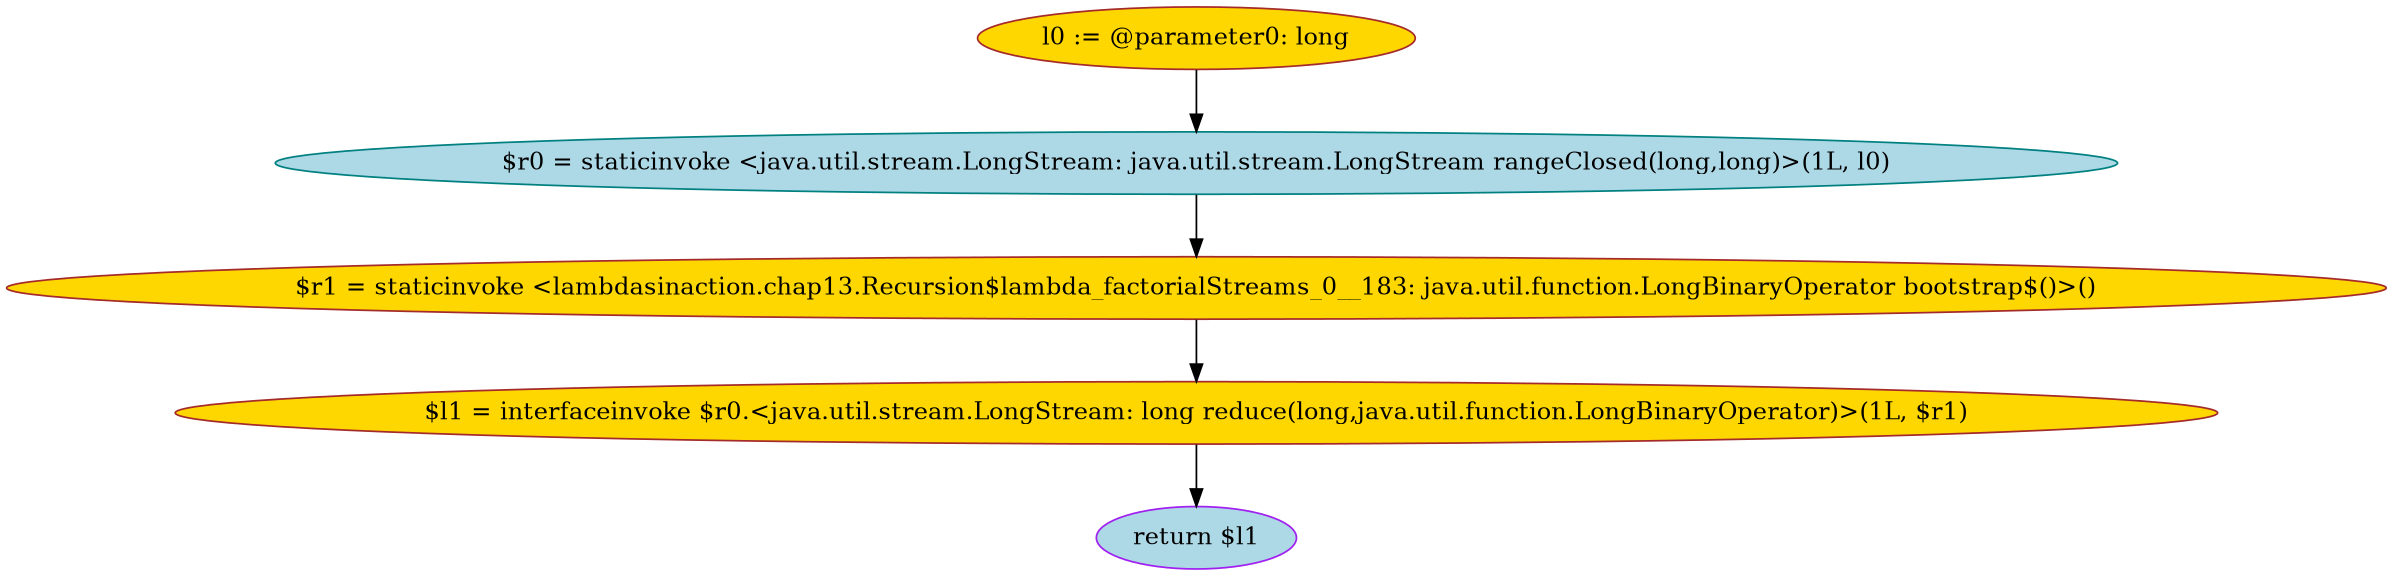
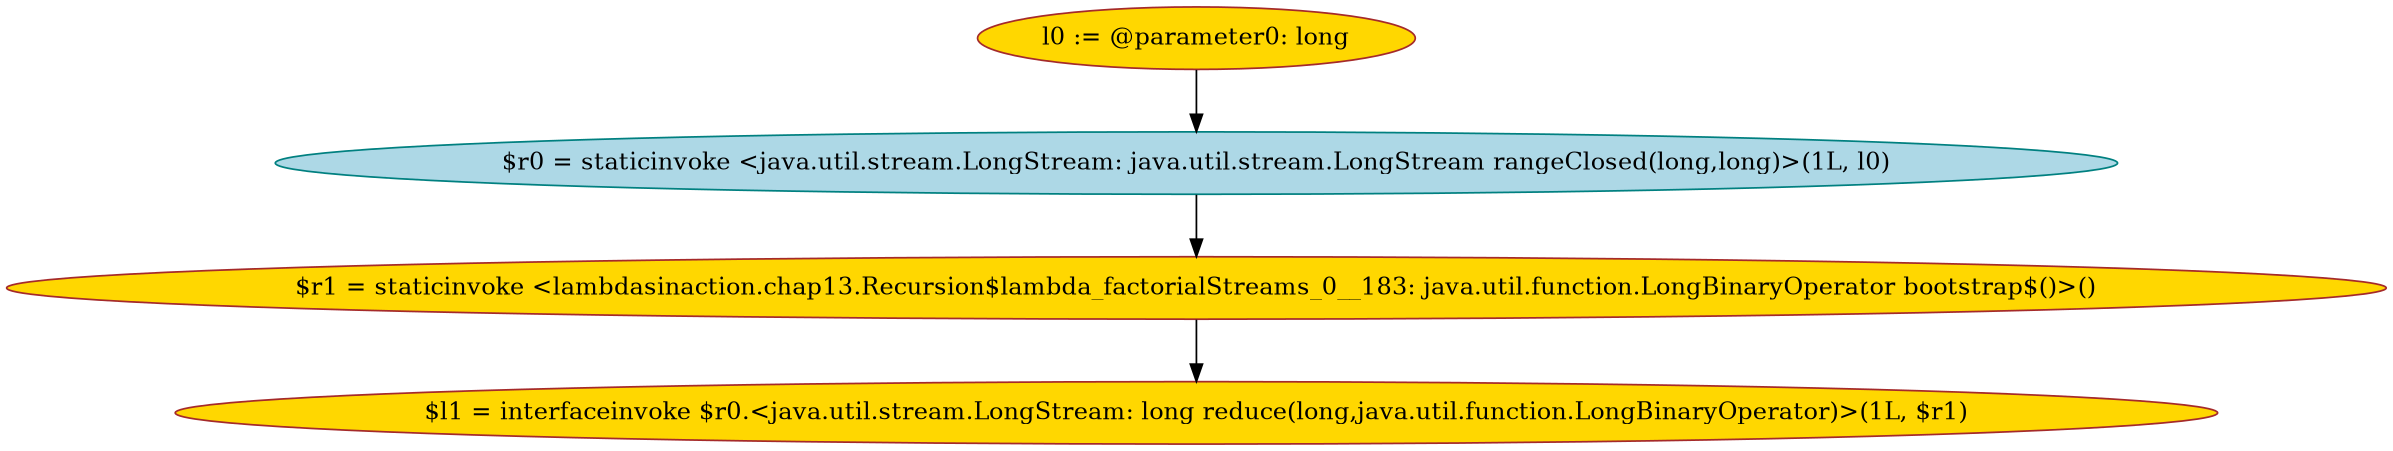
(1196, 538) -> none
